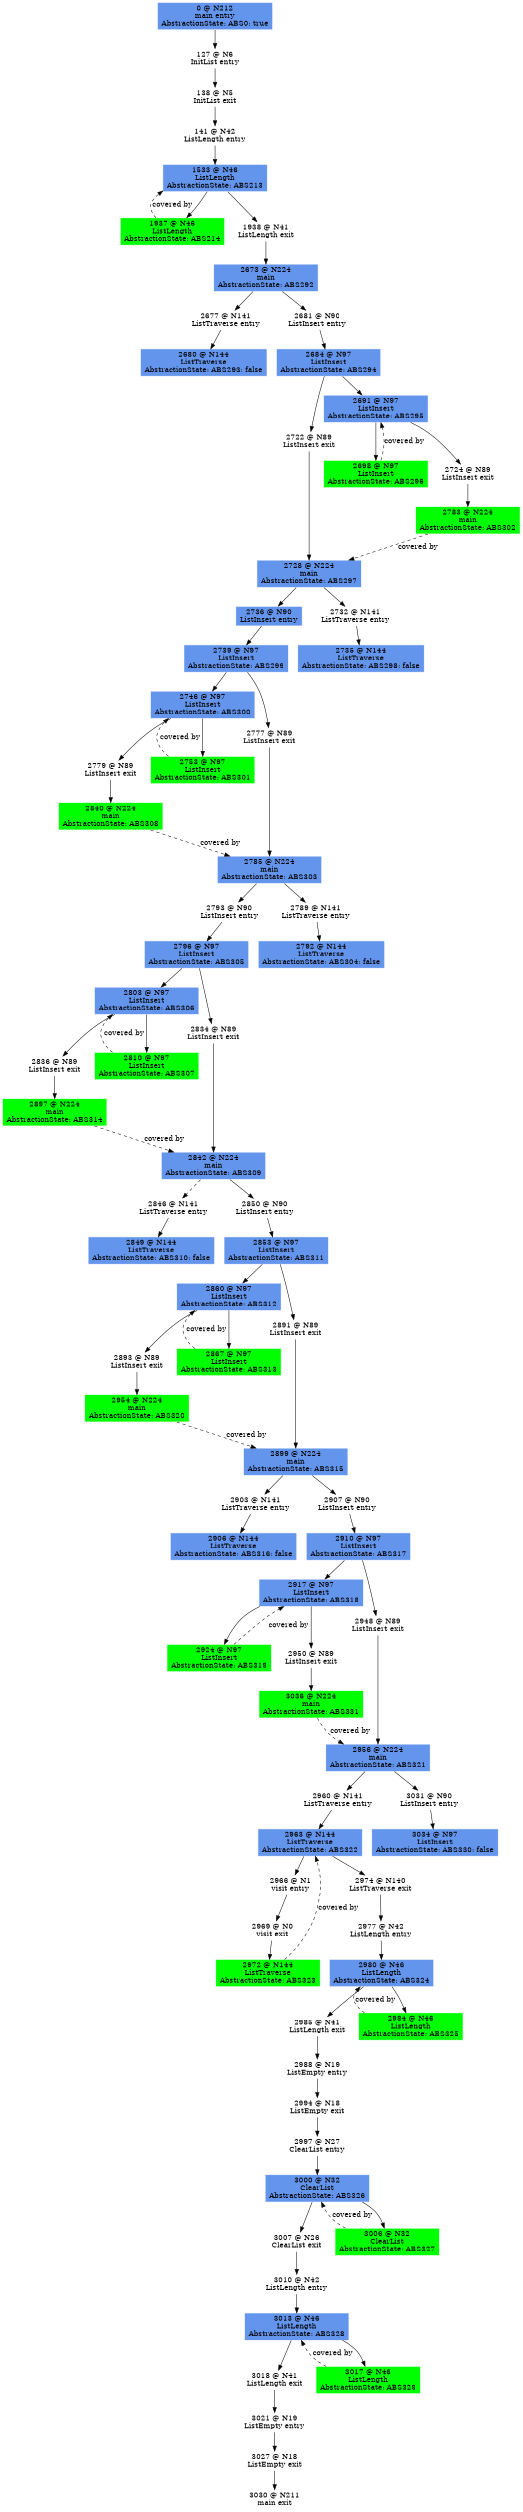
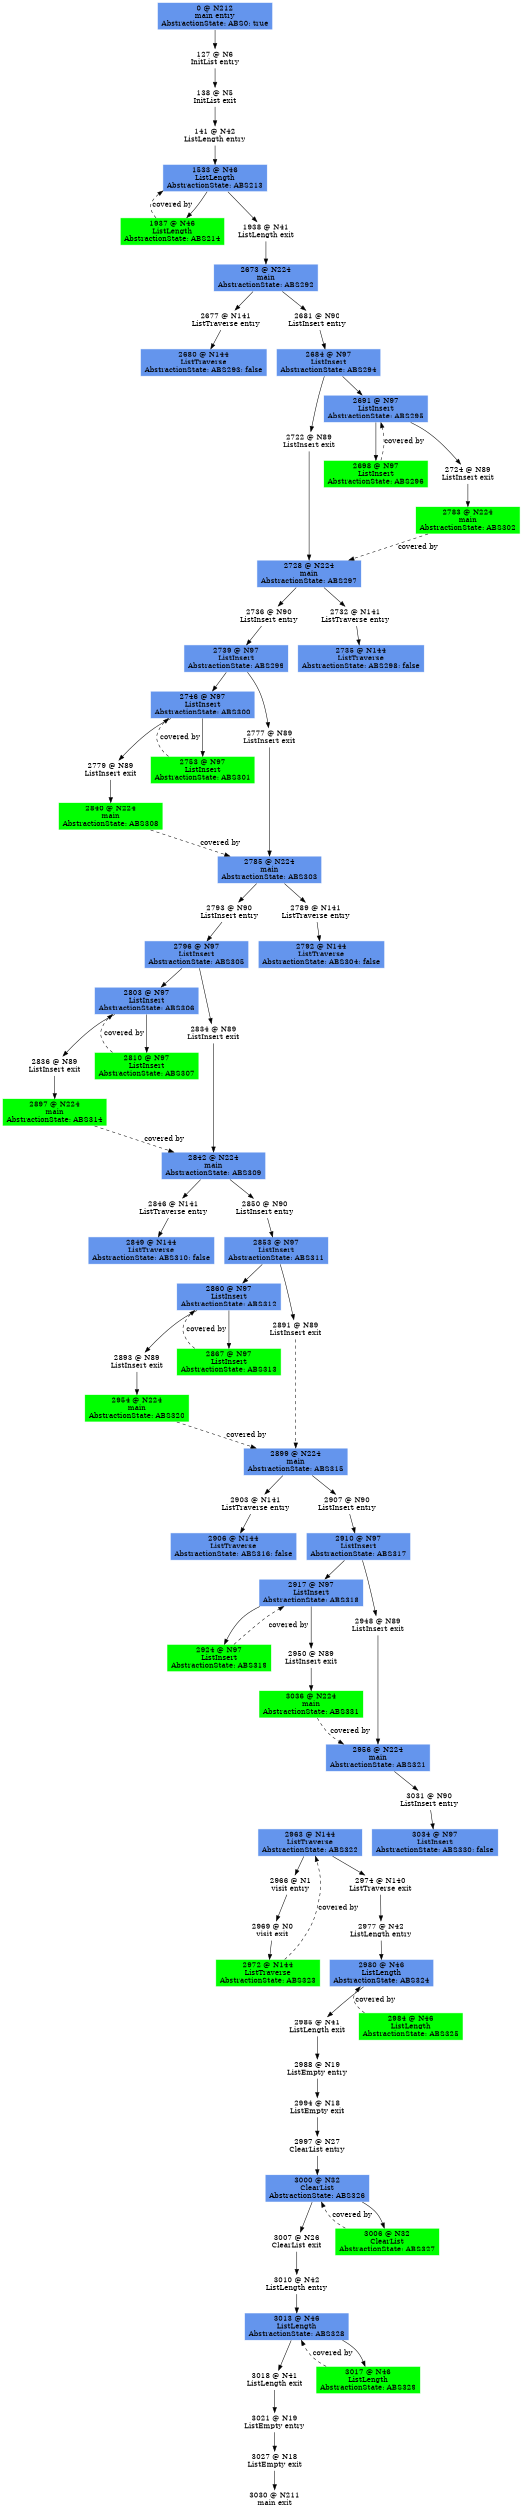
(269, 616) -> (269, 616)
(193, 1187) -> (193, 1187)
(296, 1391) -> (296, 1391)
(338, 1800) -> none
(399, 1997) -> none
